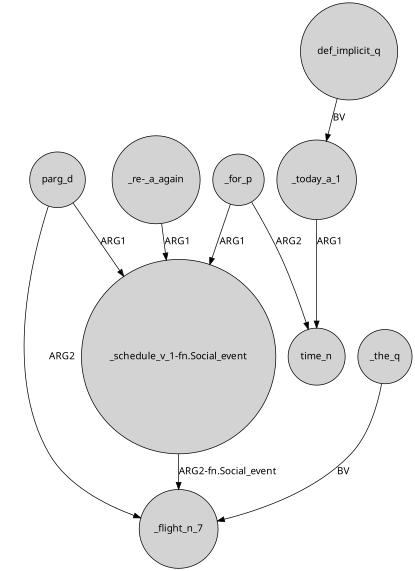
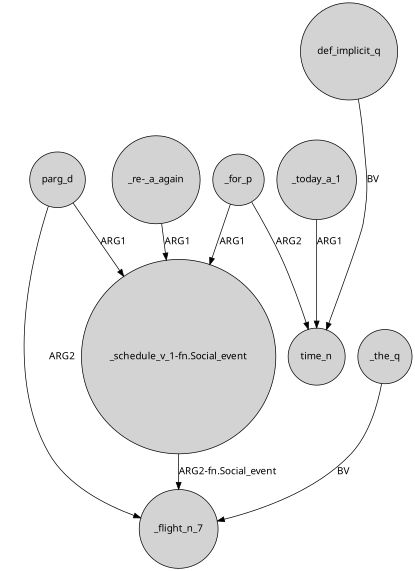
(333, 116) -> (365, 214)
